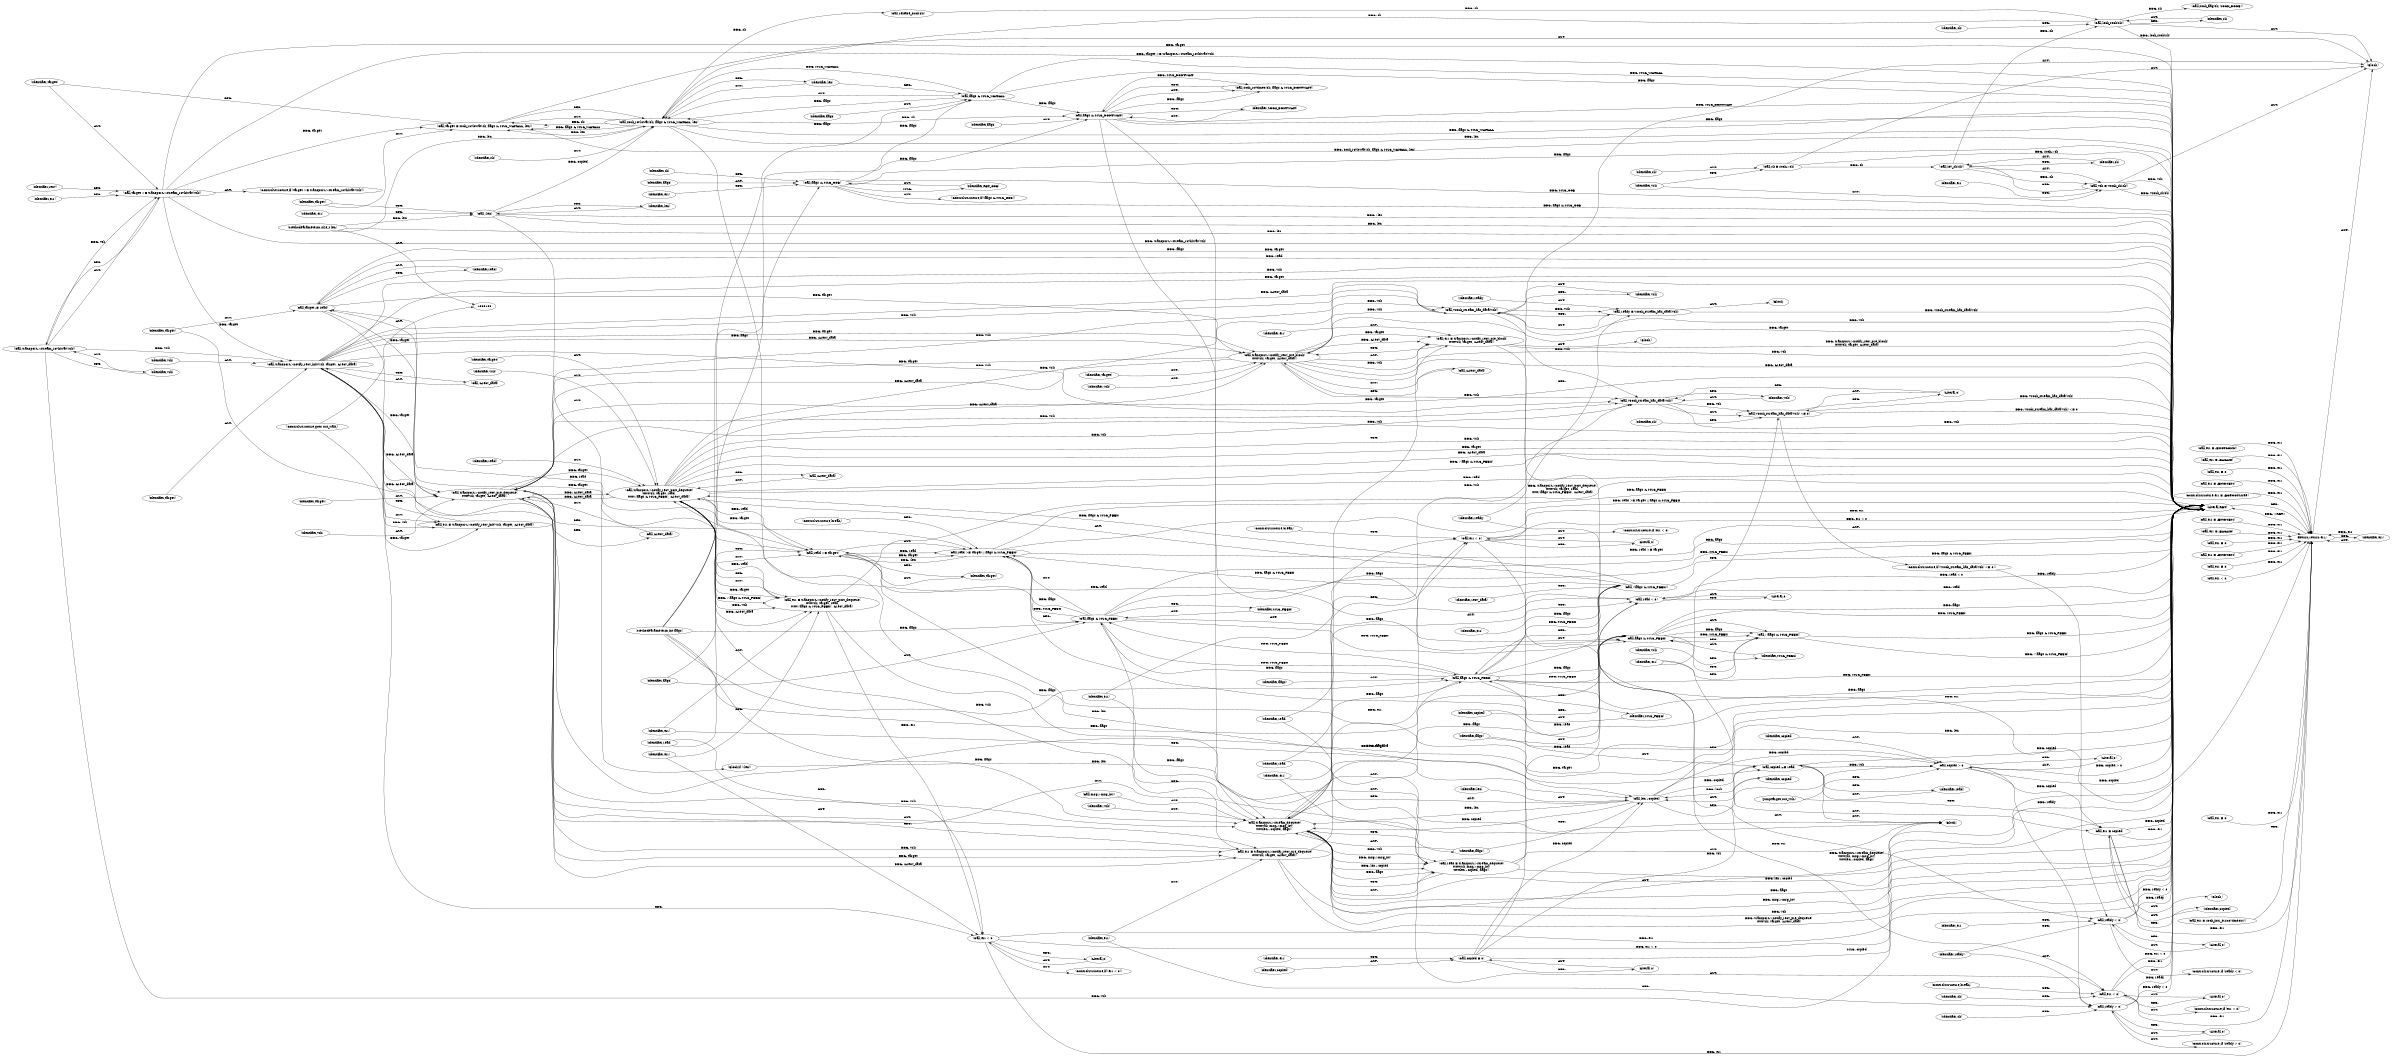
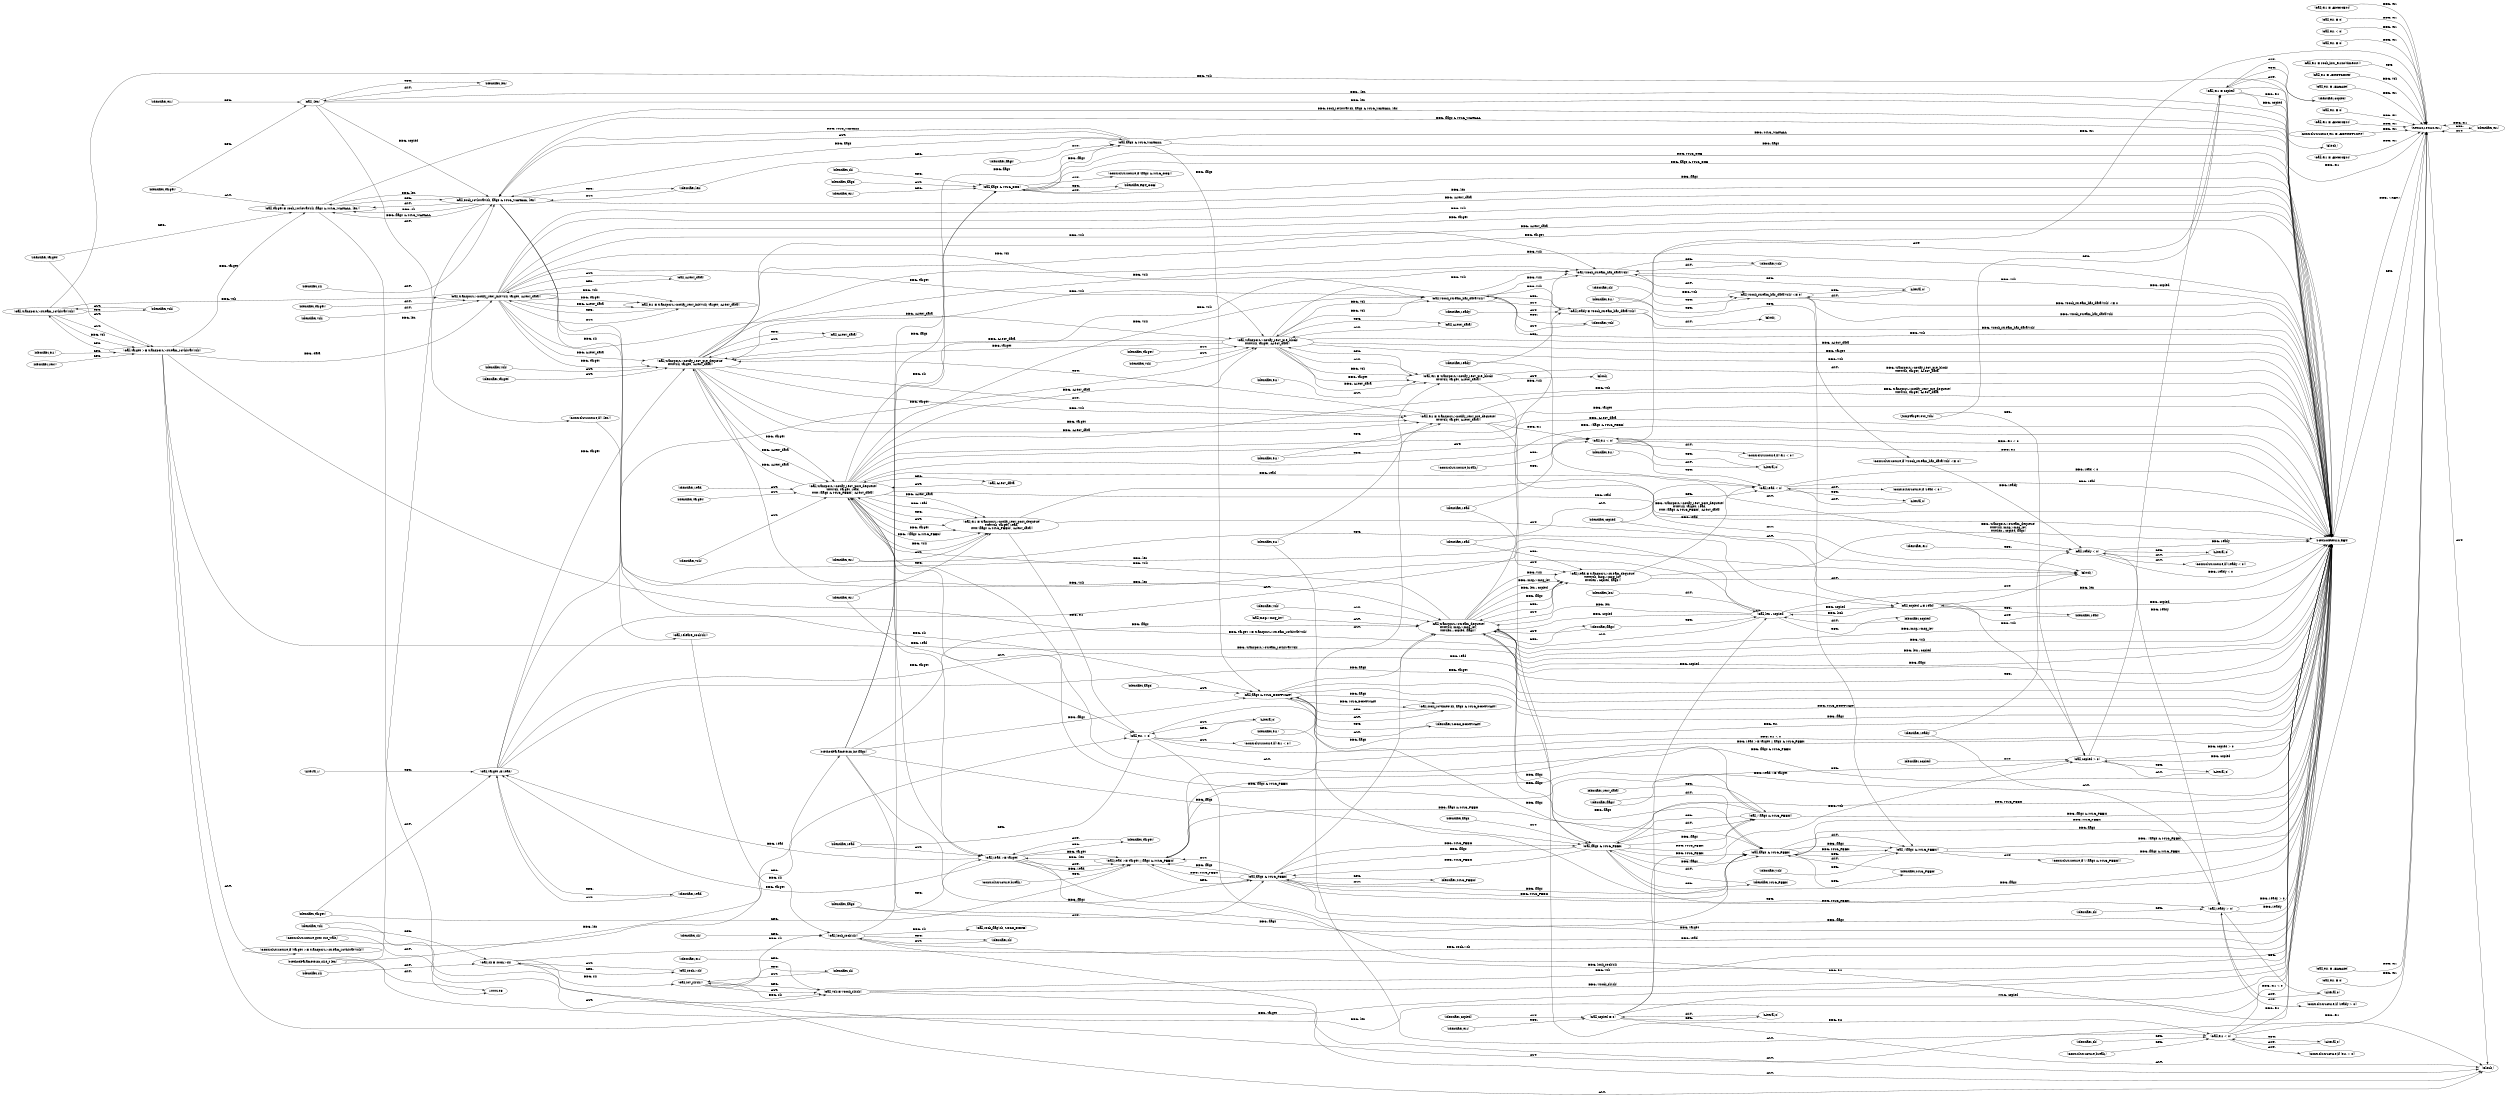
(1365, 17) -> (895, 648)
(908, 189) -> (1076, 186)
(405, 220) -> (639, 925)
(229, 325) -> (312, 354)
(2275, 443) -> (2390, 79)
none -> (1917, 490)
(2217, 507) -> (2332, 541)
(1790, 755) -> none
(740, 767) -> (590, 418)
none -> (312, 772)
none -> (2087, 861)
(2056, 870) -> (2169, 719)
none -> (690, 971)
